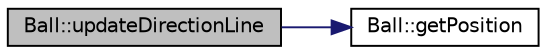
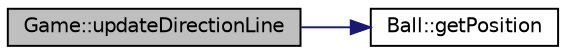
(144, 27) -> (154, 27)
